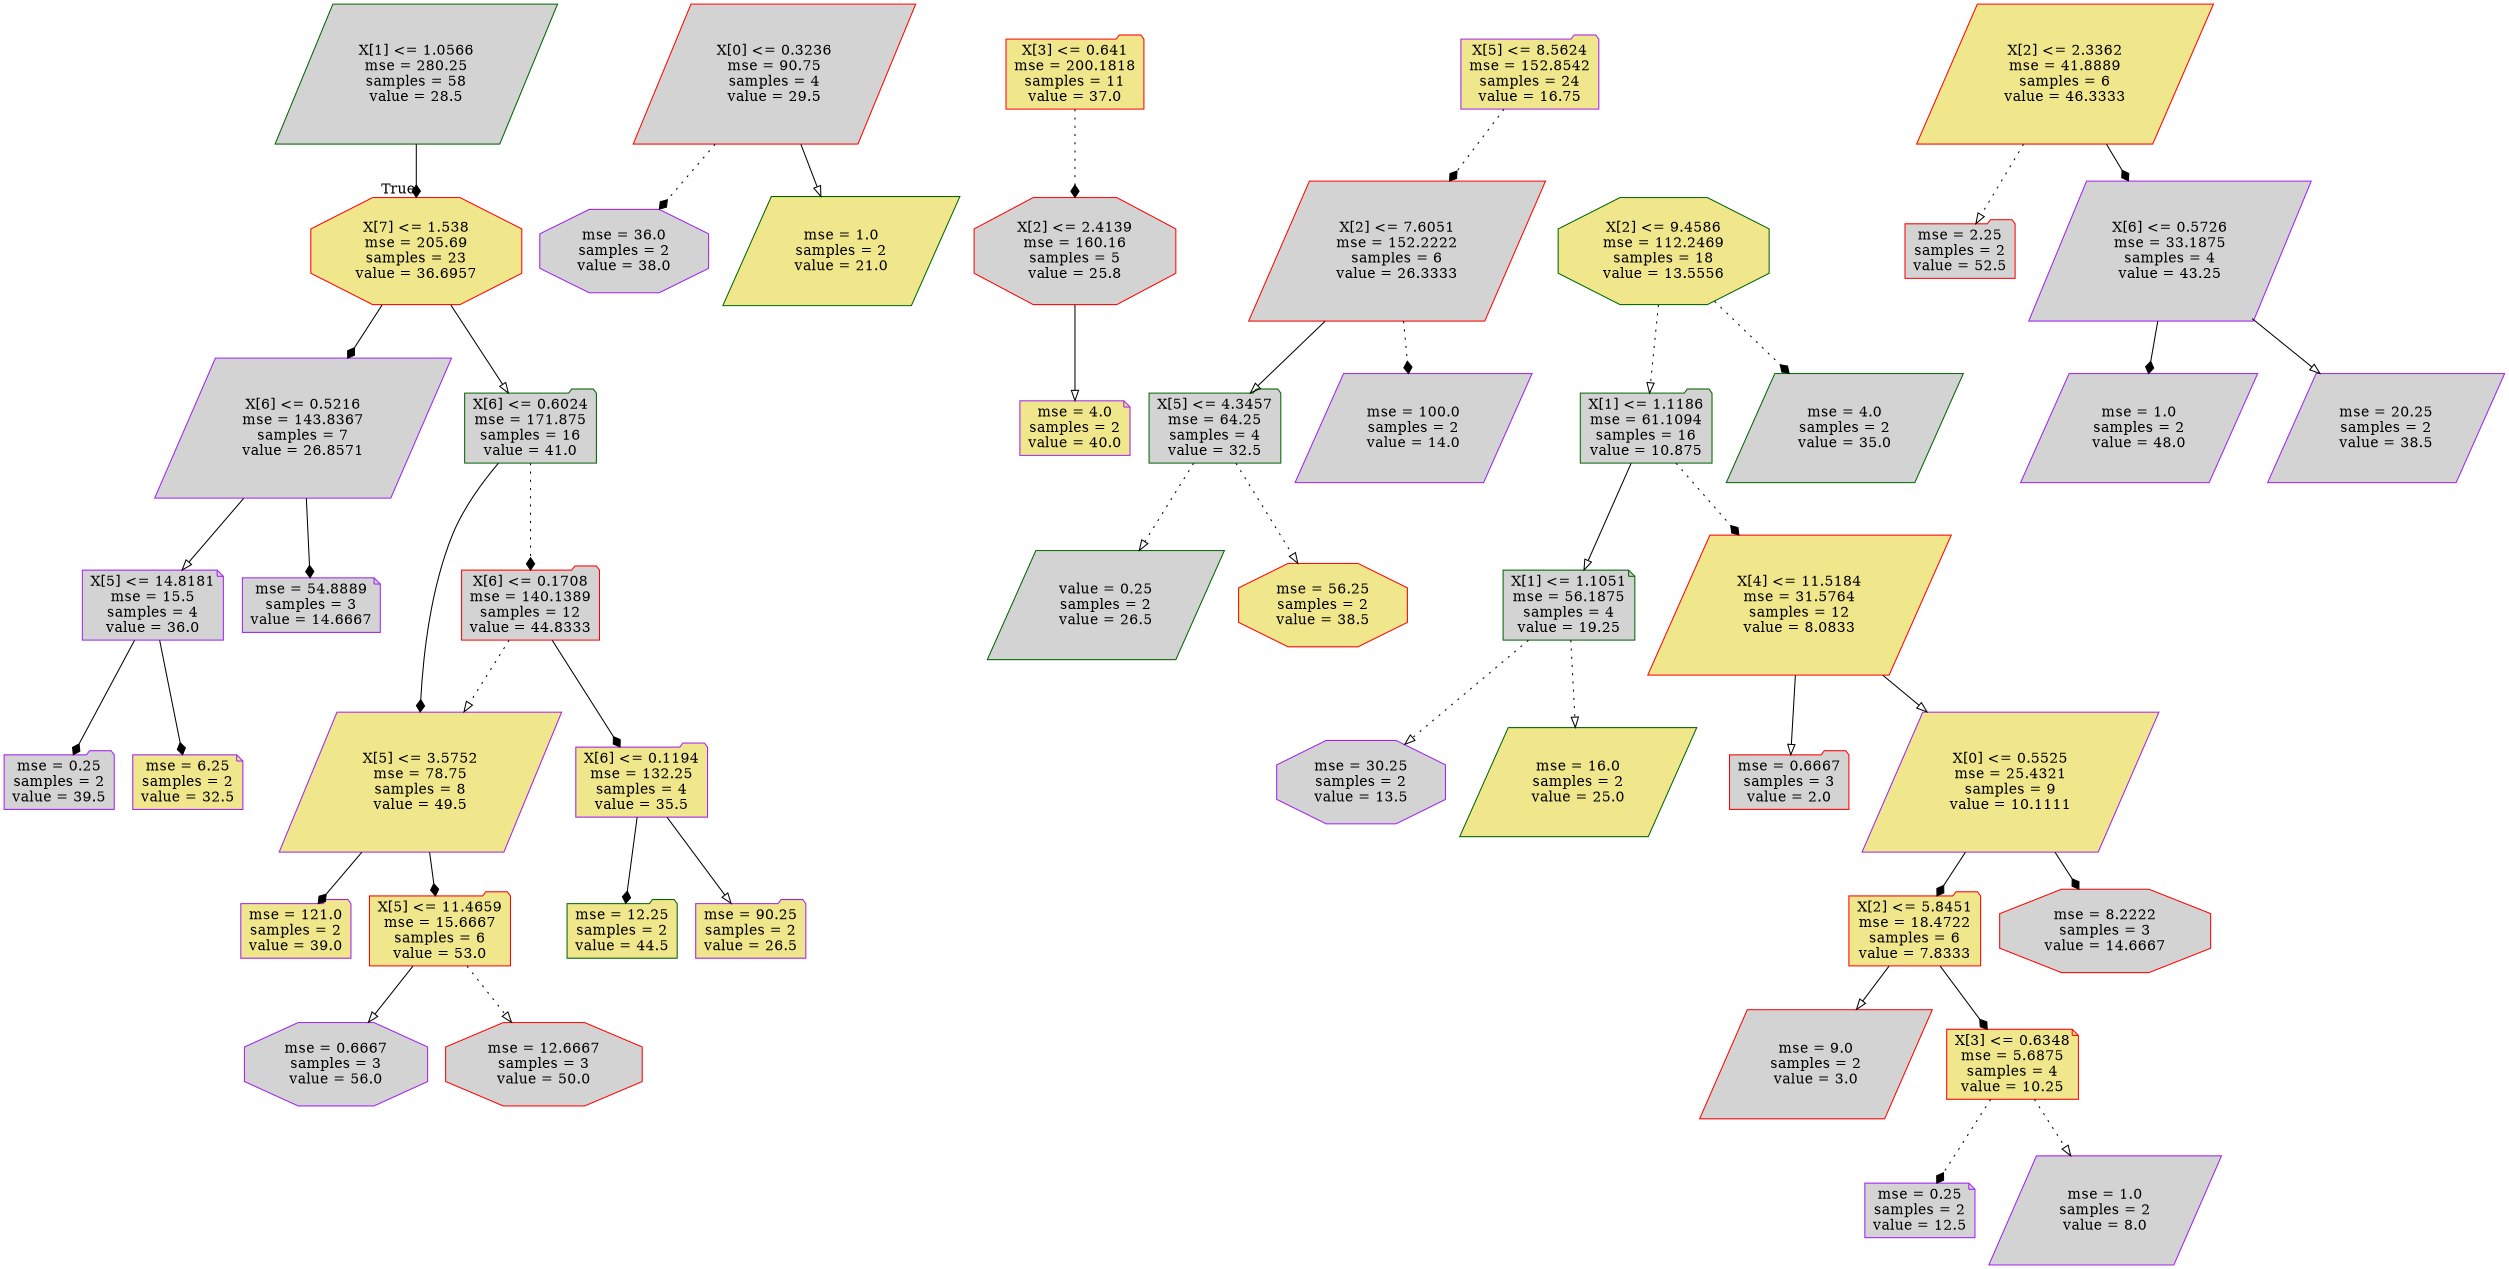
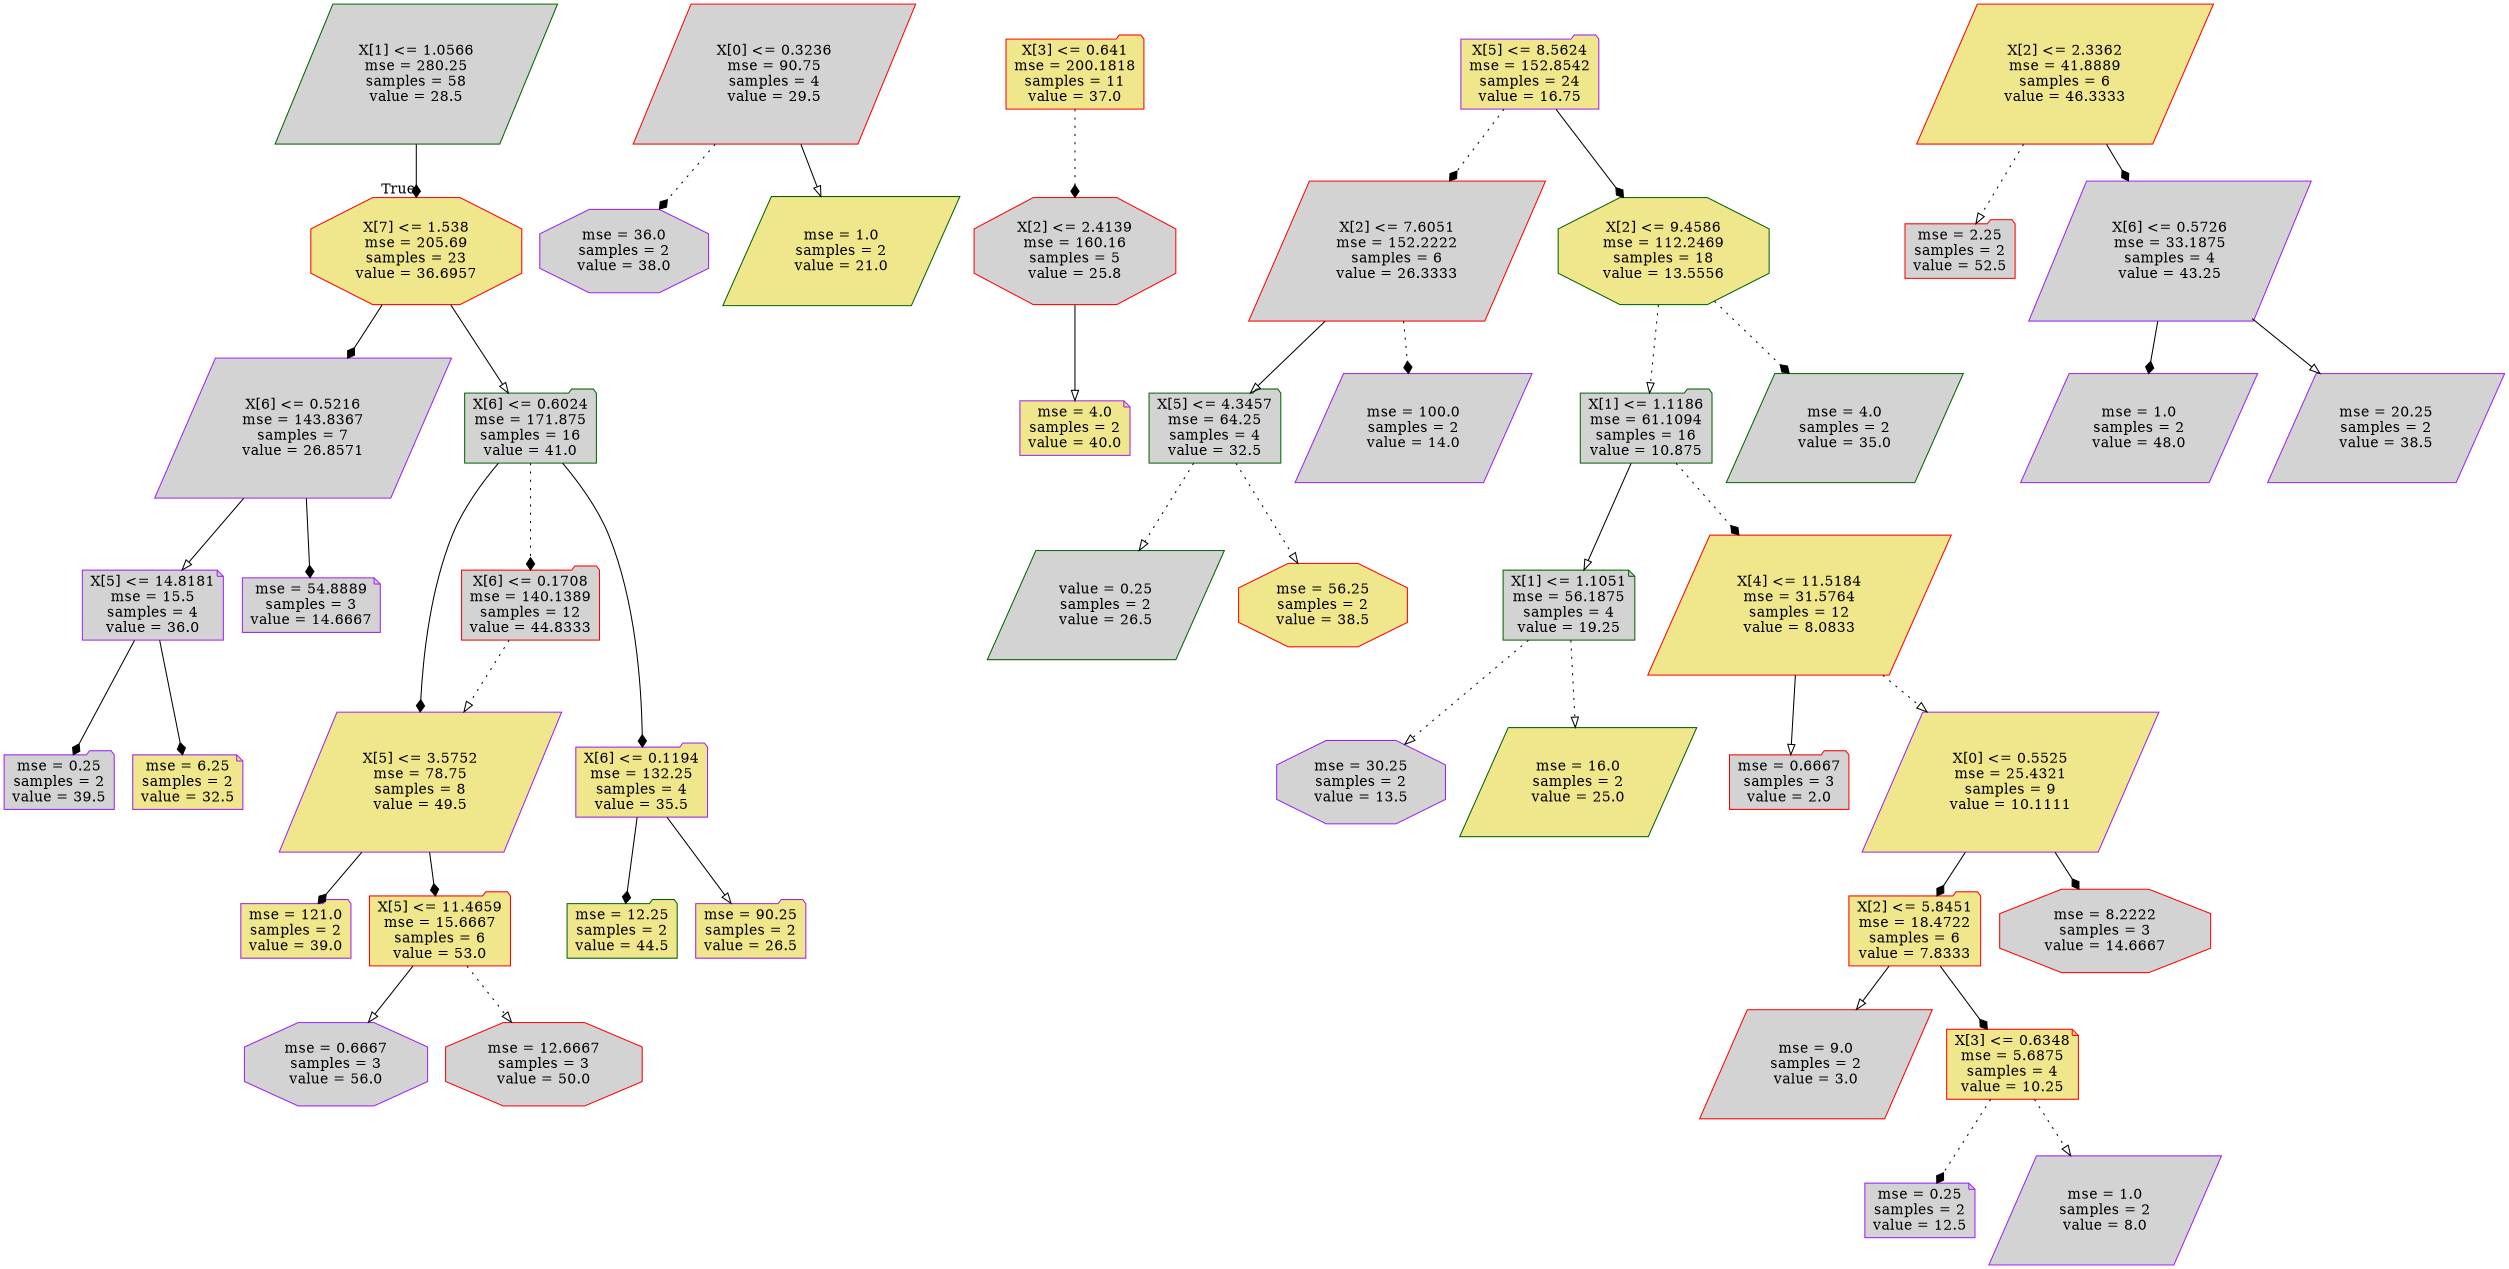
none -> (1586, 148)
(583, 688) -> (626, 591)
(1901, 690) -> (1901, 690)
